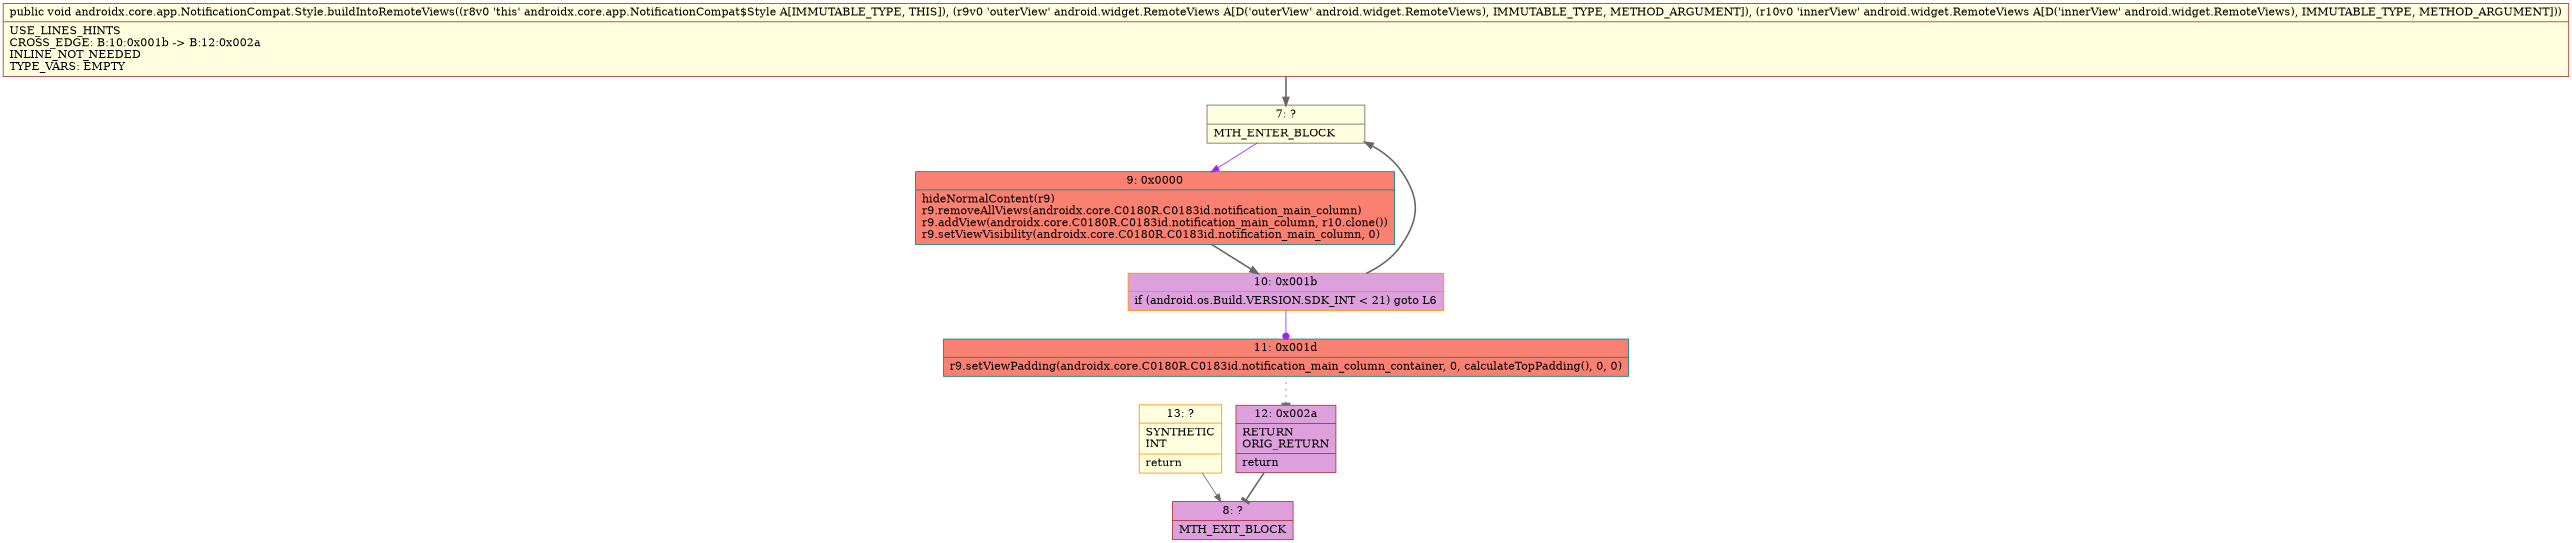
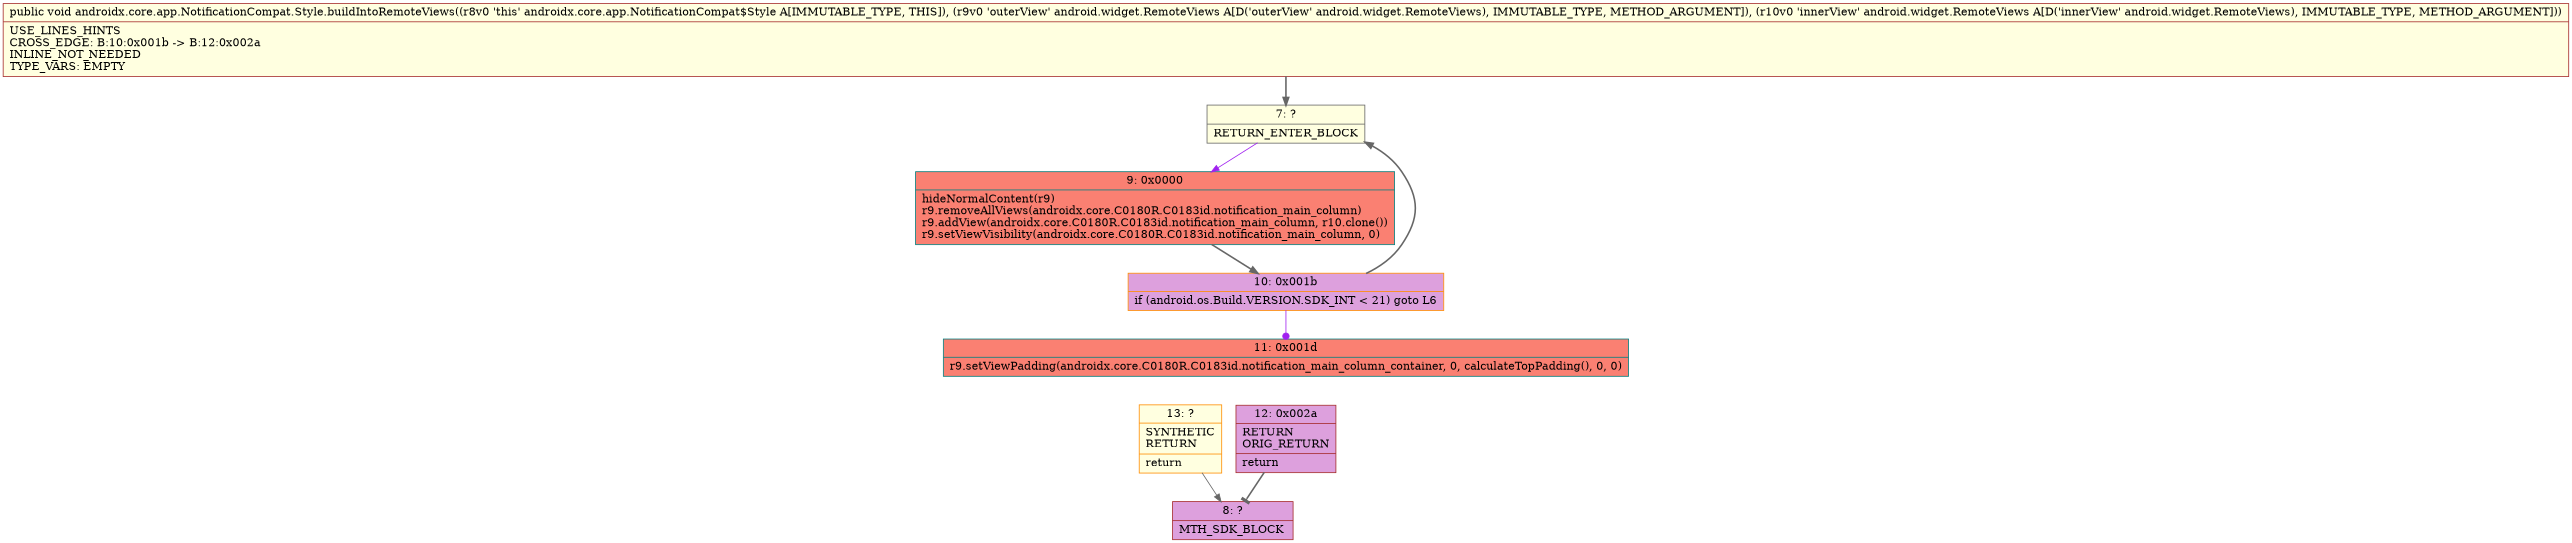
(1274, 133) -> (1286, 133)
(1286, 389) -> none
(1156, 444) -> (1171, 444)
(1233, 530) -> (1232, 530)
